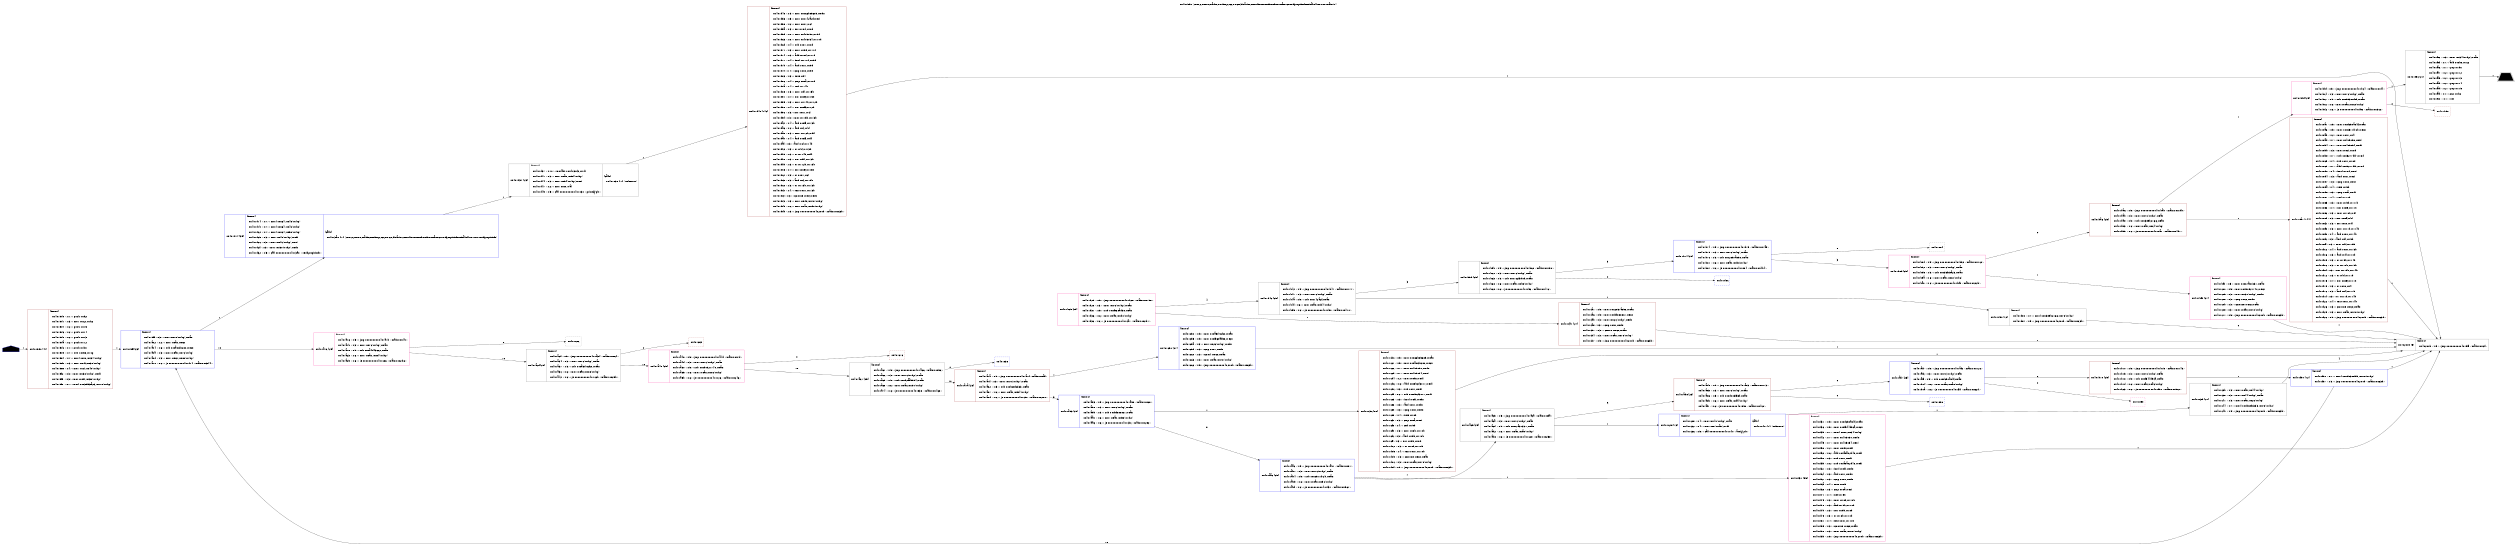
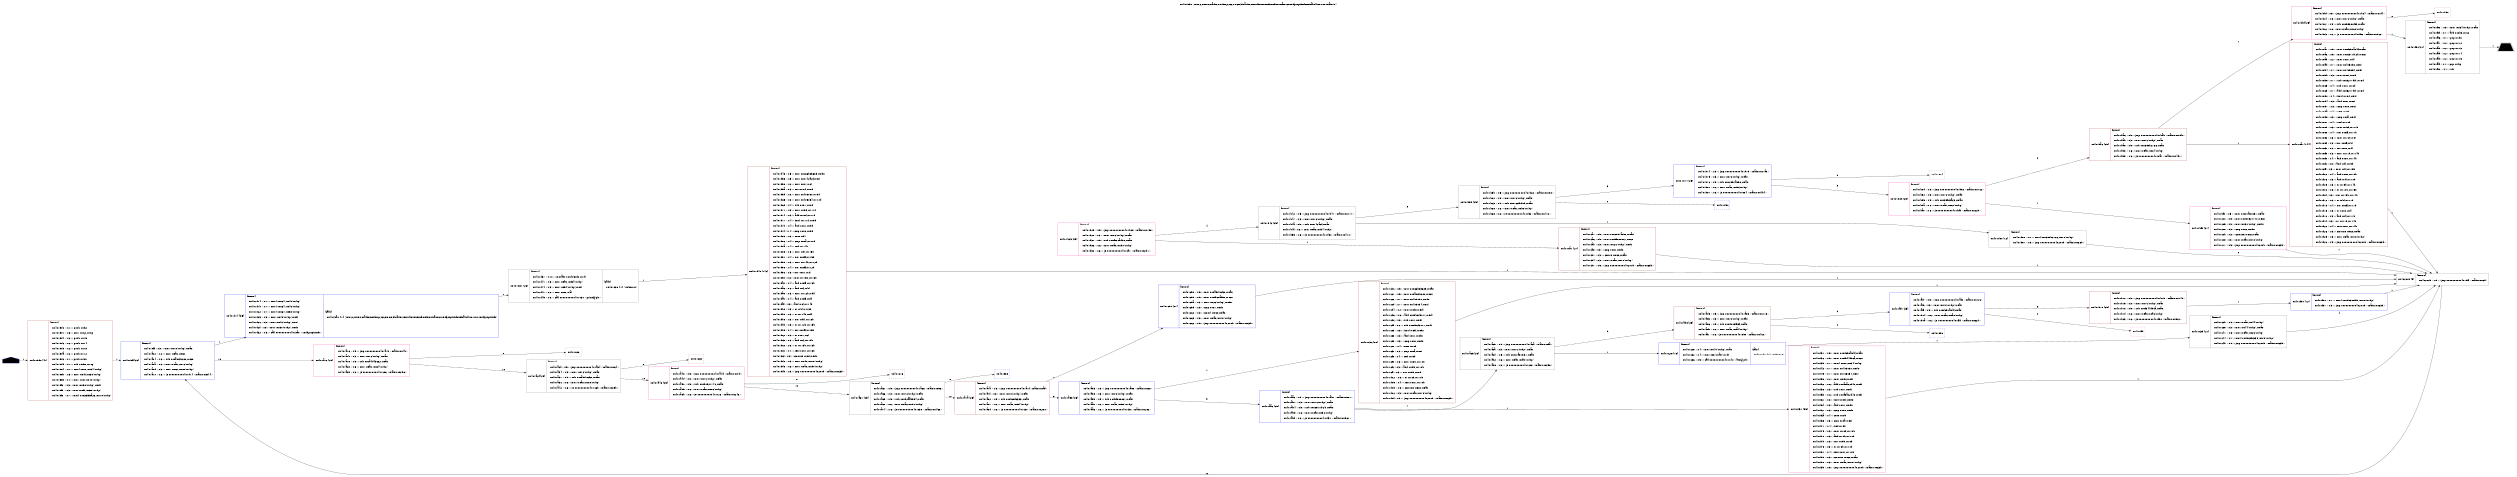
(1247, 544) -> (1366, 475)
